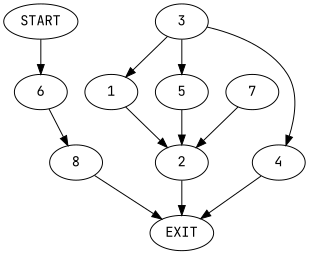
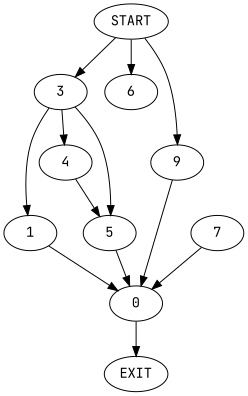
none -> (99, 54)
(76, 163) -> none
none -> (177, 163)
(182, 163) -> (136, 304)
(235, 194) -> (85, 194)
